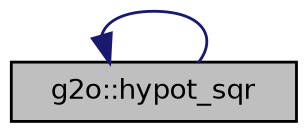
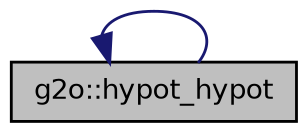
(154, 92) -> (154, 92)
